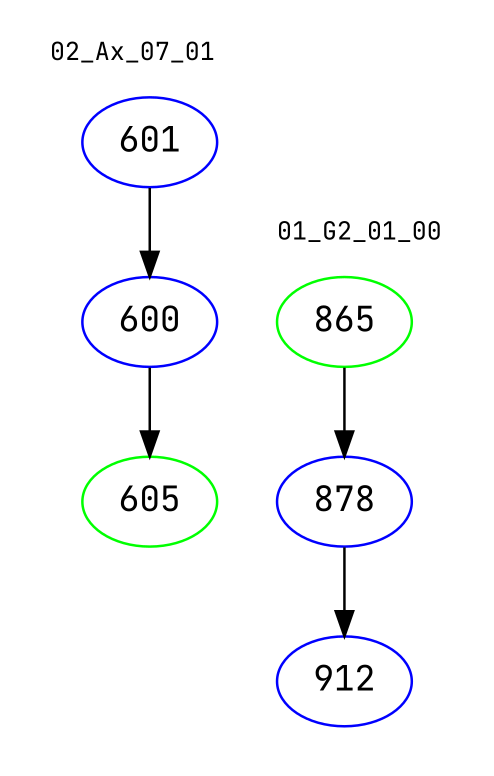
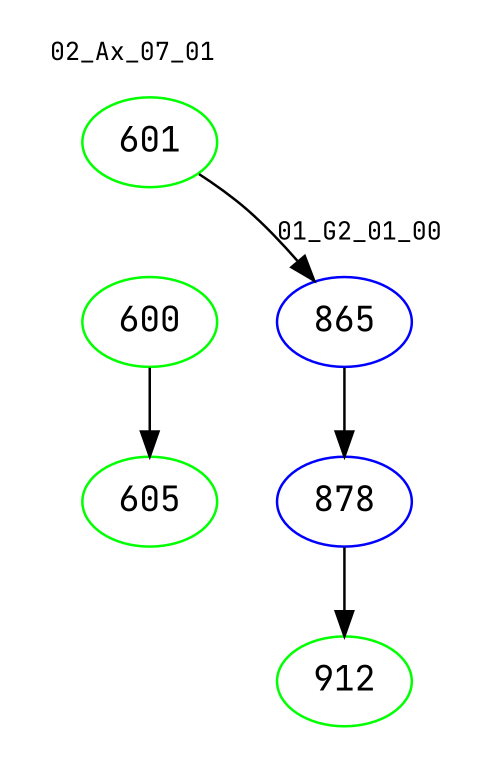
(150, 142) -> (150, 142)
(150, 220) -> (273, 234)
(150, 322) -> (150, 322)
(344, 322) -> (344, 322)
(344, 681) -> (344, 681)
